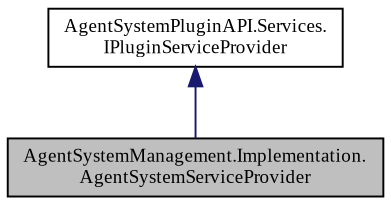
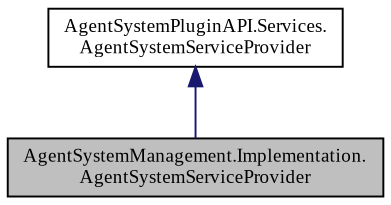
(196, 38) -> (196, 38)
